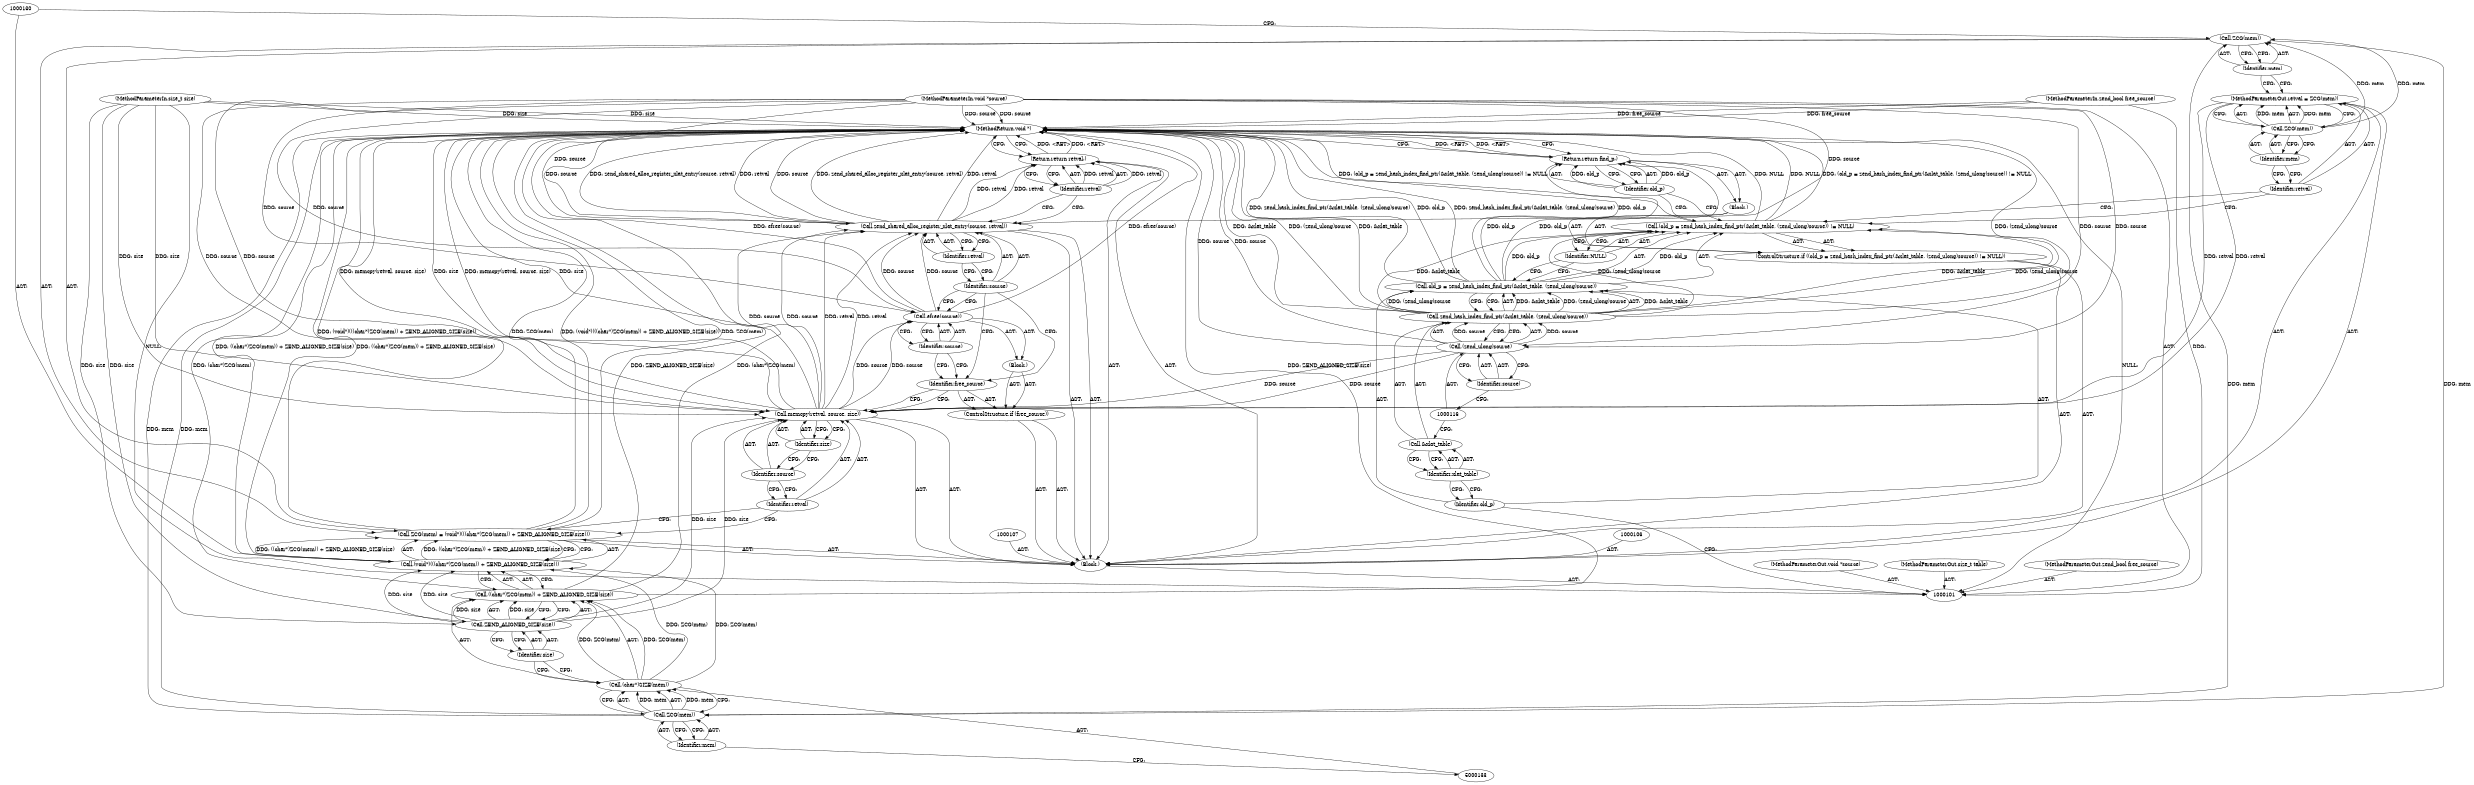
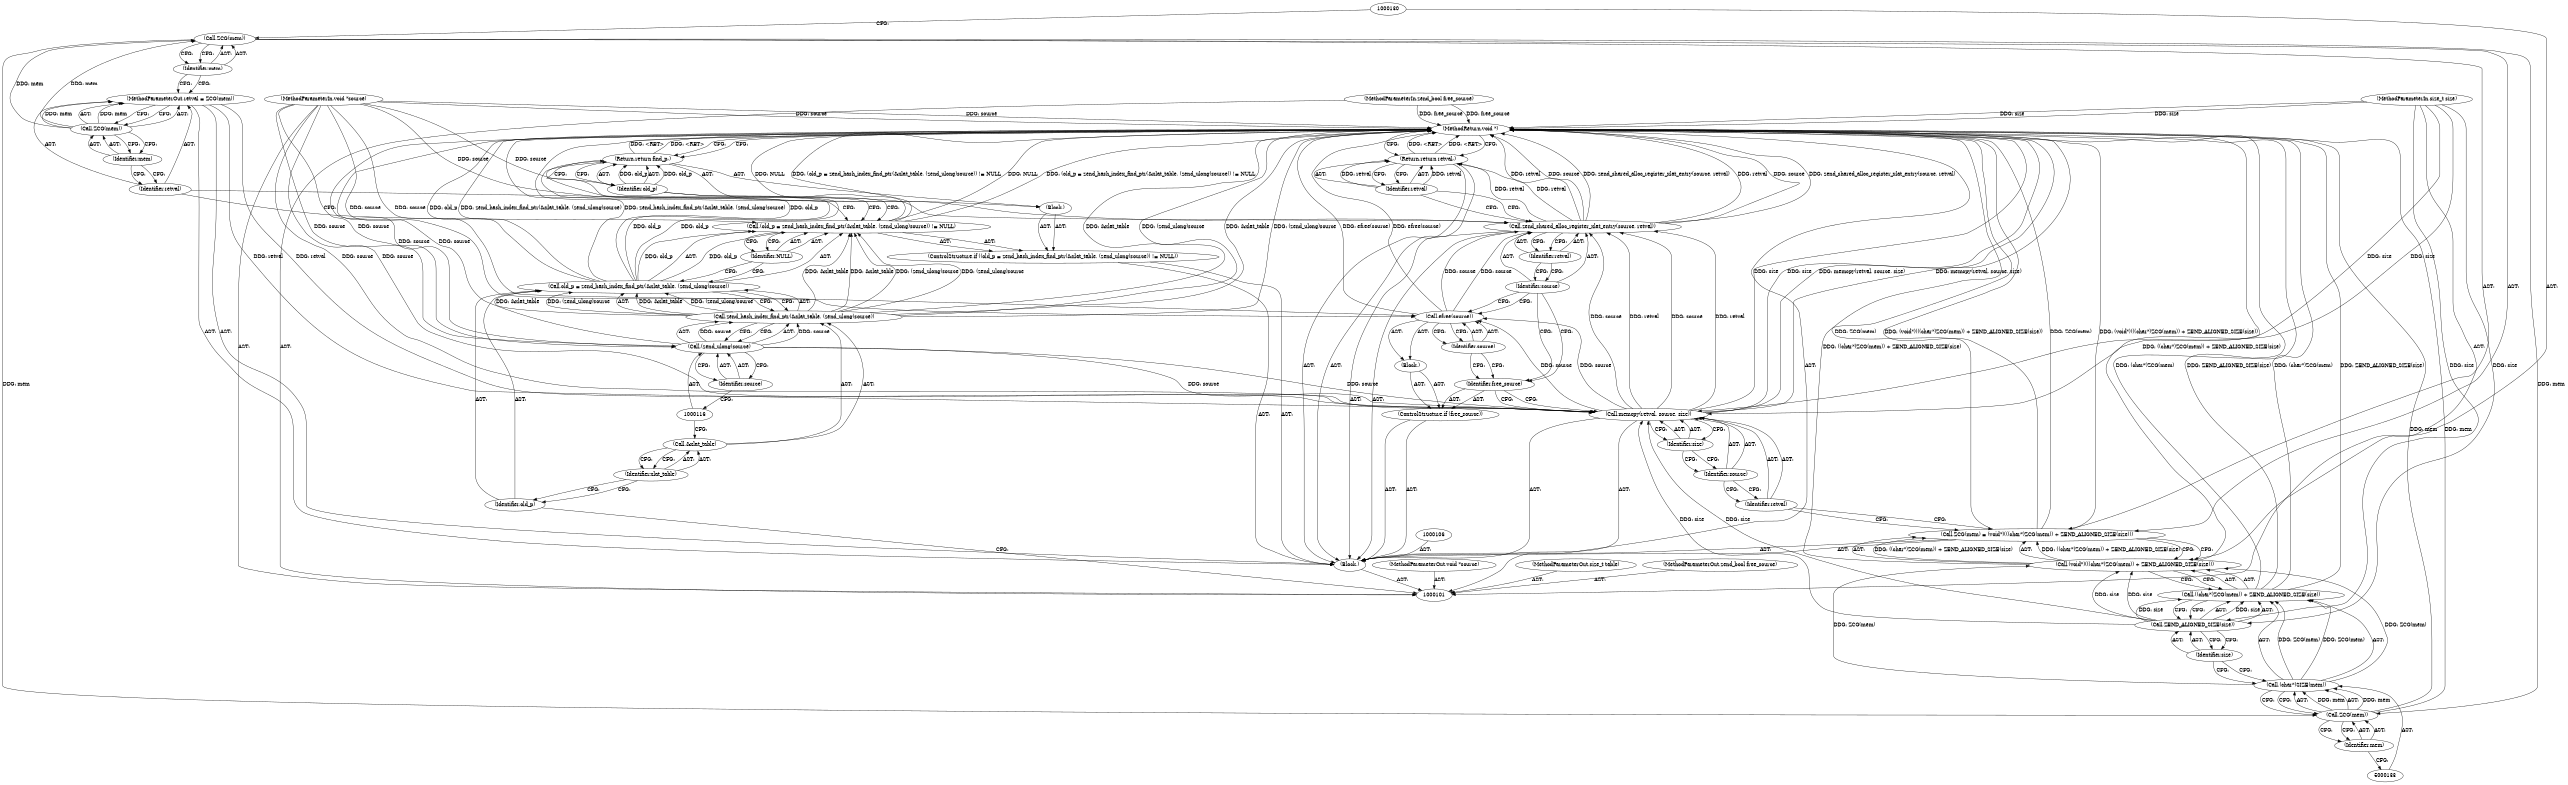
(155, 347) -> (2480, 347)
(2200, 347) -> (287, 347)
(2131, 366) -> (1811, 366)
(1008, 535) -> none
